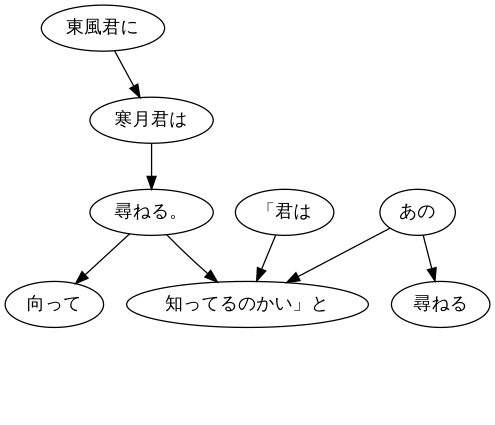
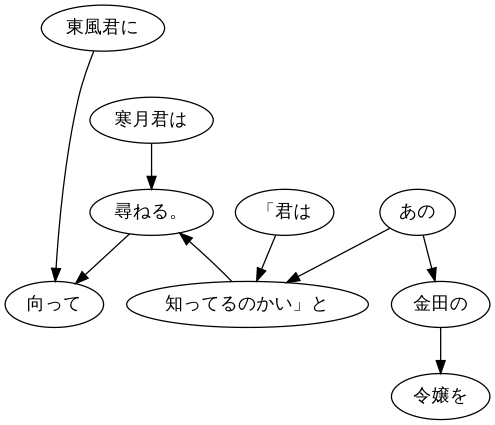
(124, 69) -> (67, 158)
(187, 255) -> (211, 261)
(441, 304) -> (441, 304)
none -> (441, 397)
